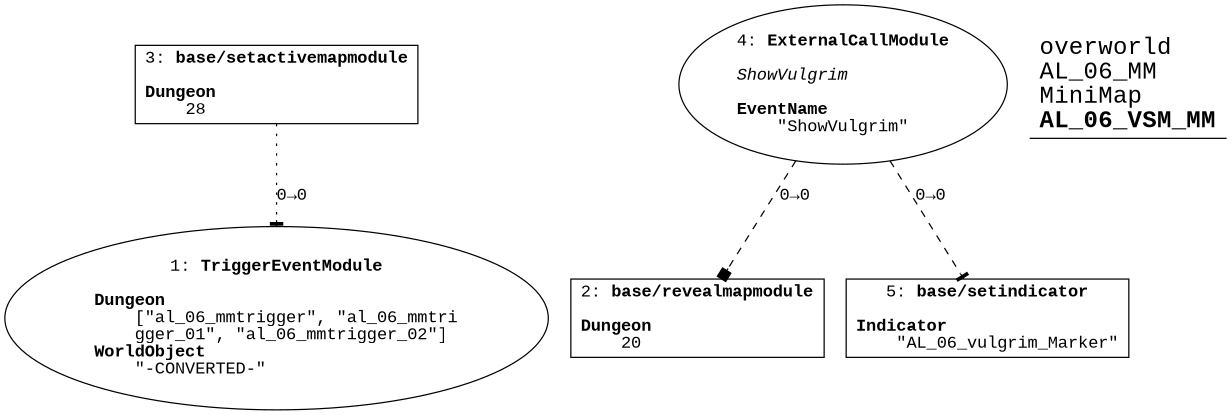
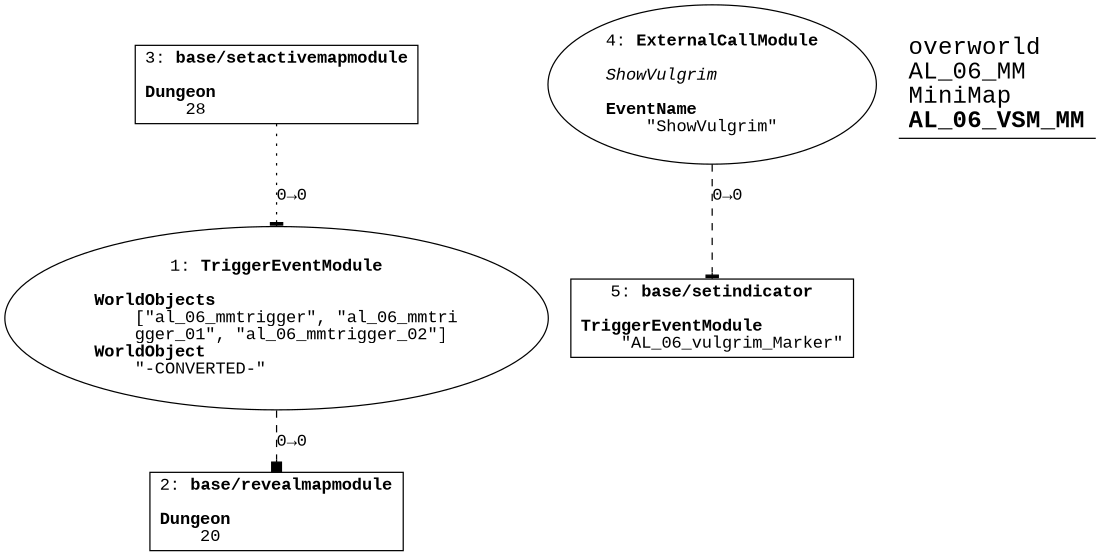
(762, 215) -> (277, 435)
(130, 300) -> (155, 300)
(902, 326) -> (672, 326)
